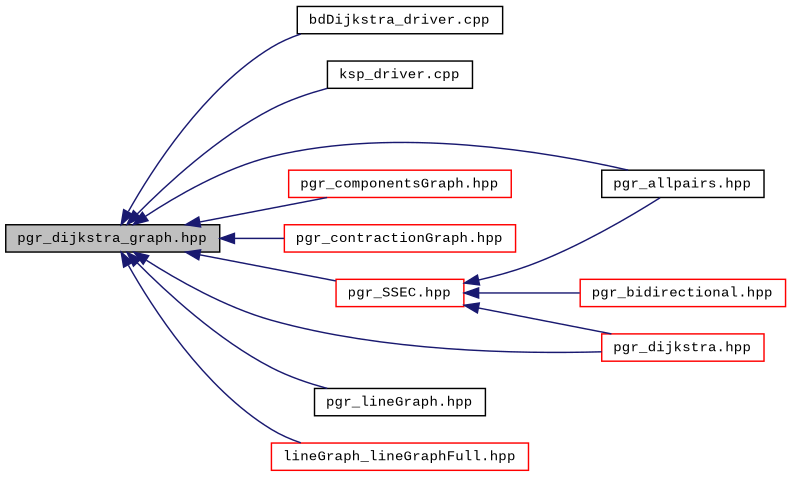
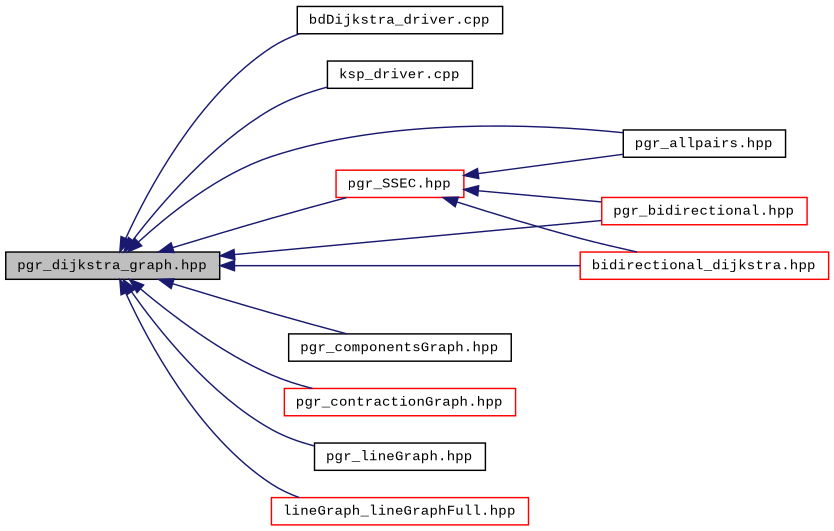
(400, 184) -> (400, 348)
none -> (418, 238)
(683, 348) -> (704, 266)
